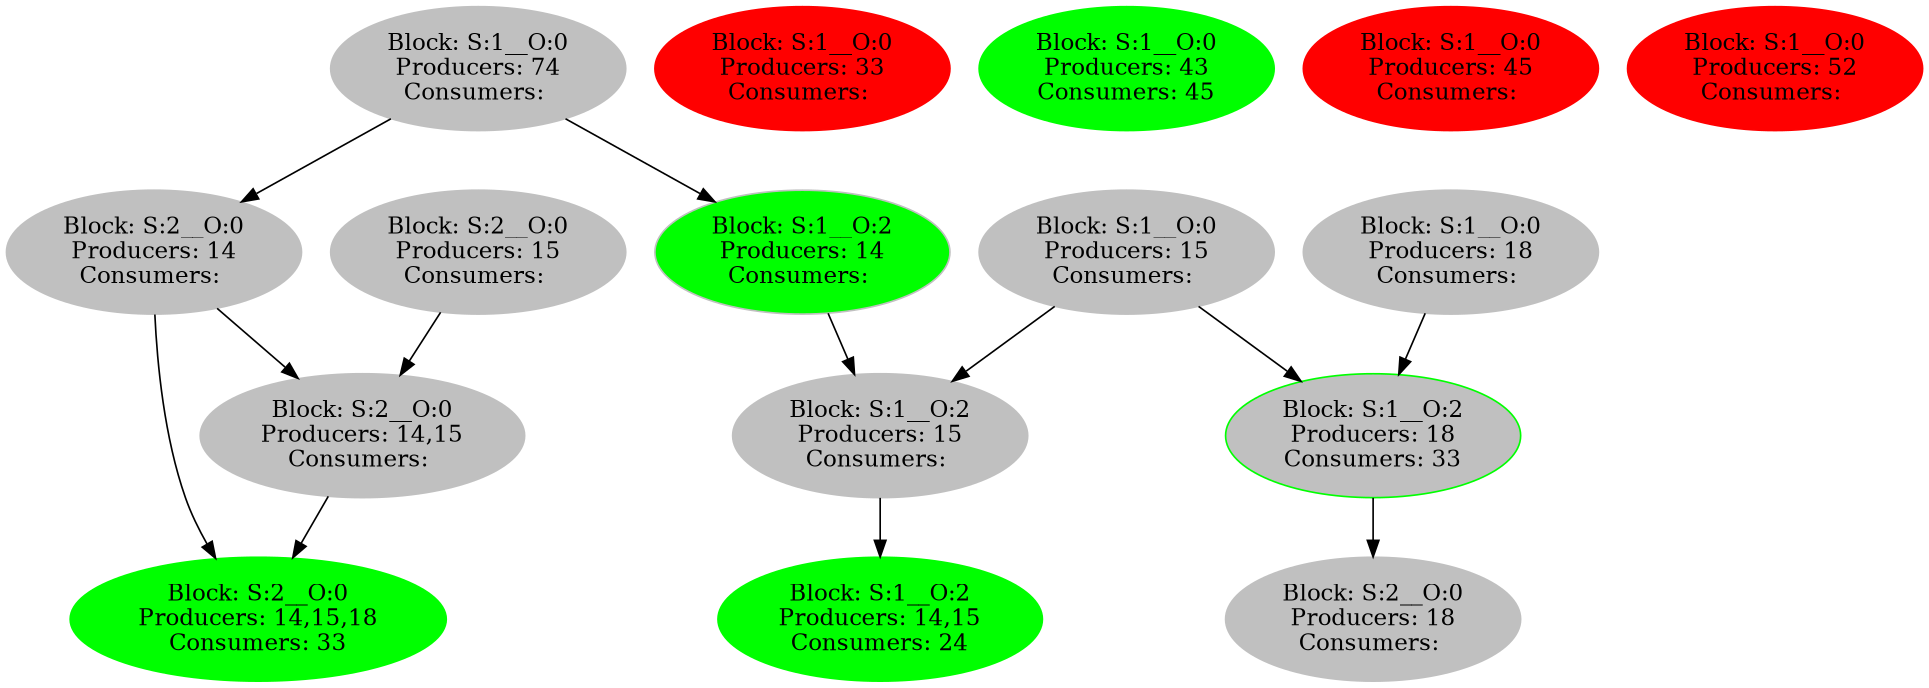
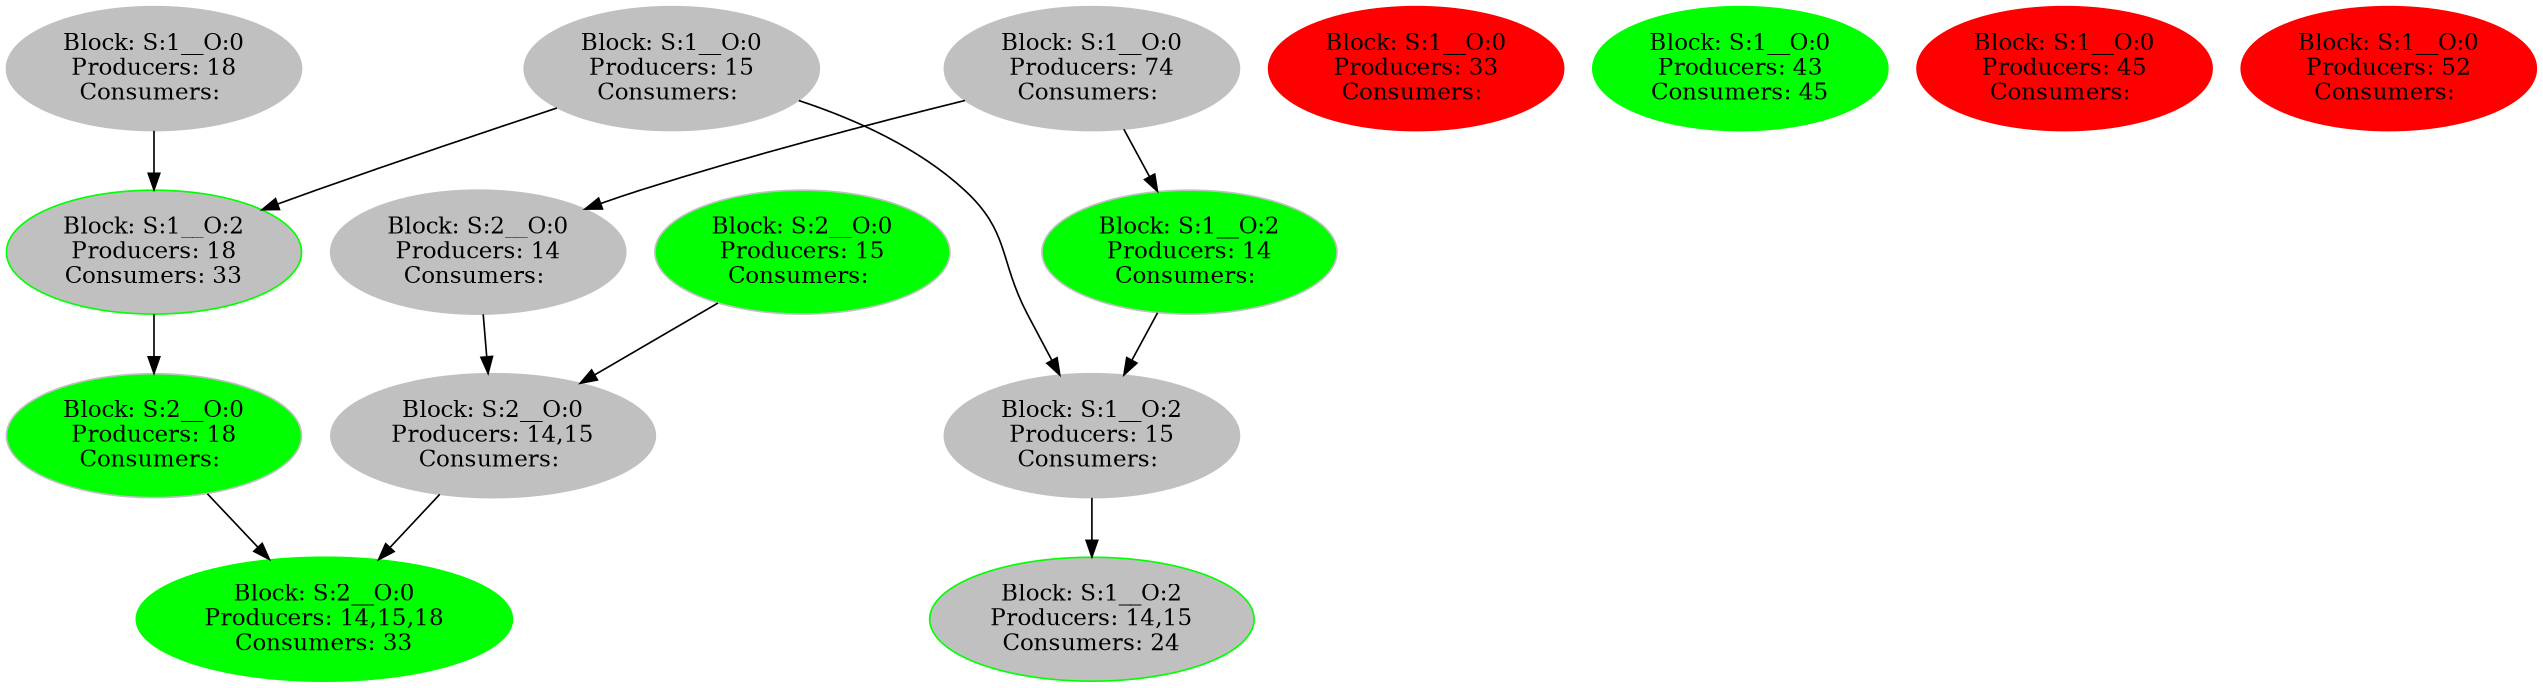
(478, 252) -> (802, 252)
(168, 432) -> (233, 521)
(880, 619) -> (1092, 619)
(1373, 619) -> (154, 436)
